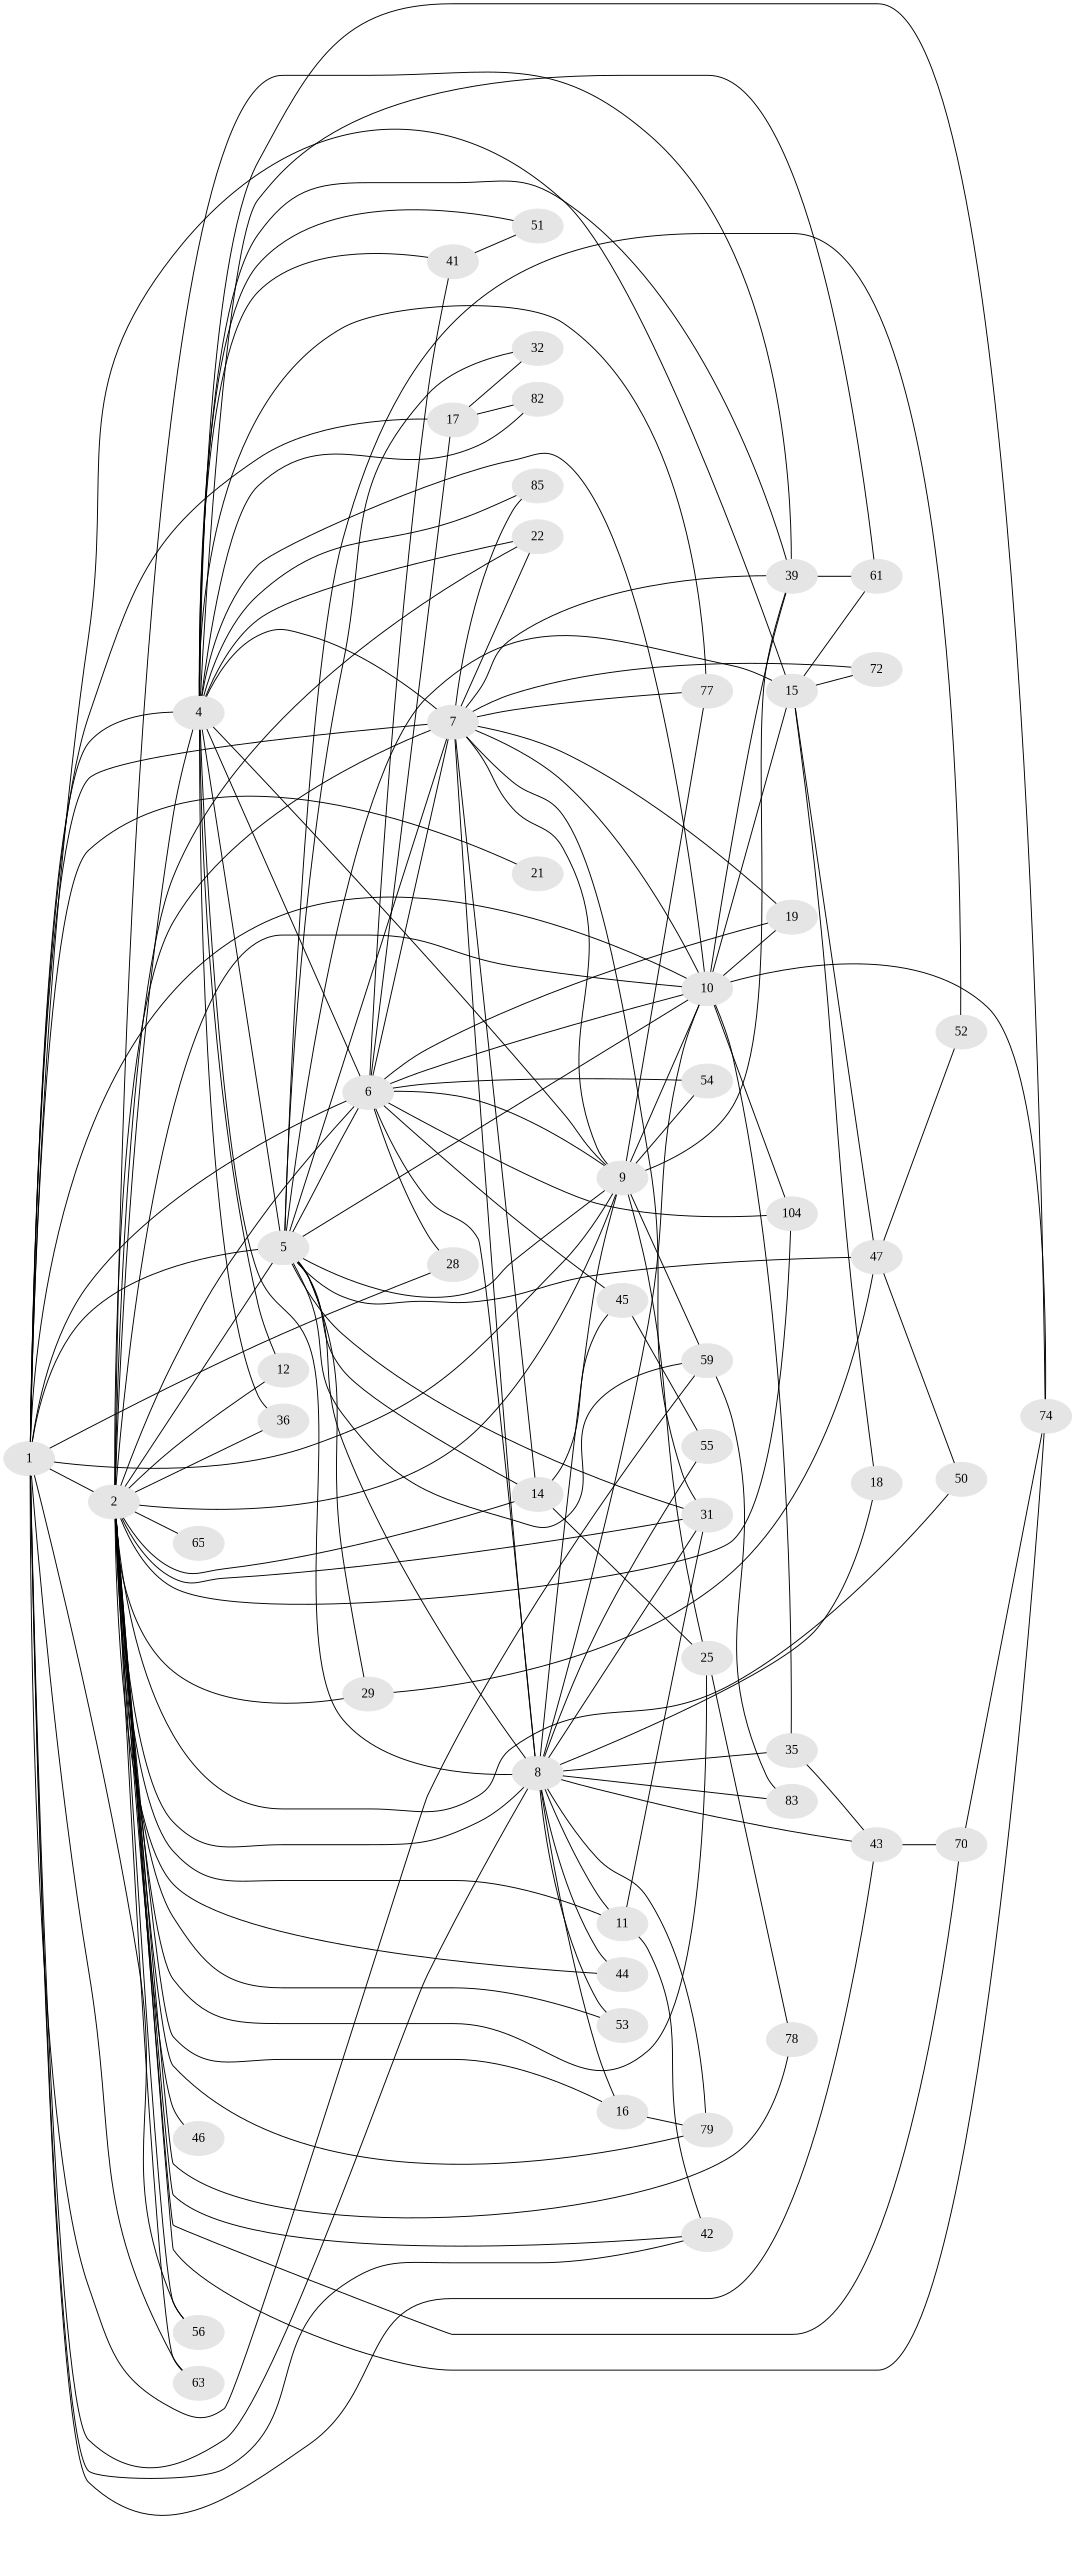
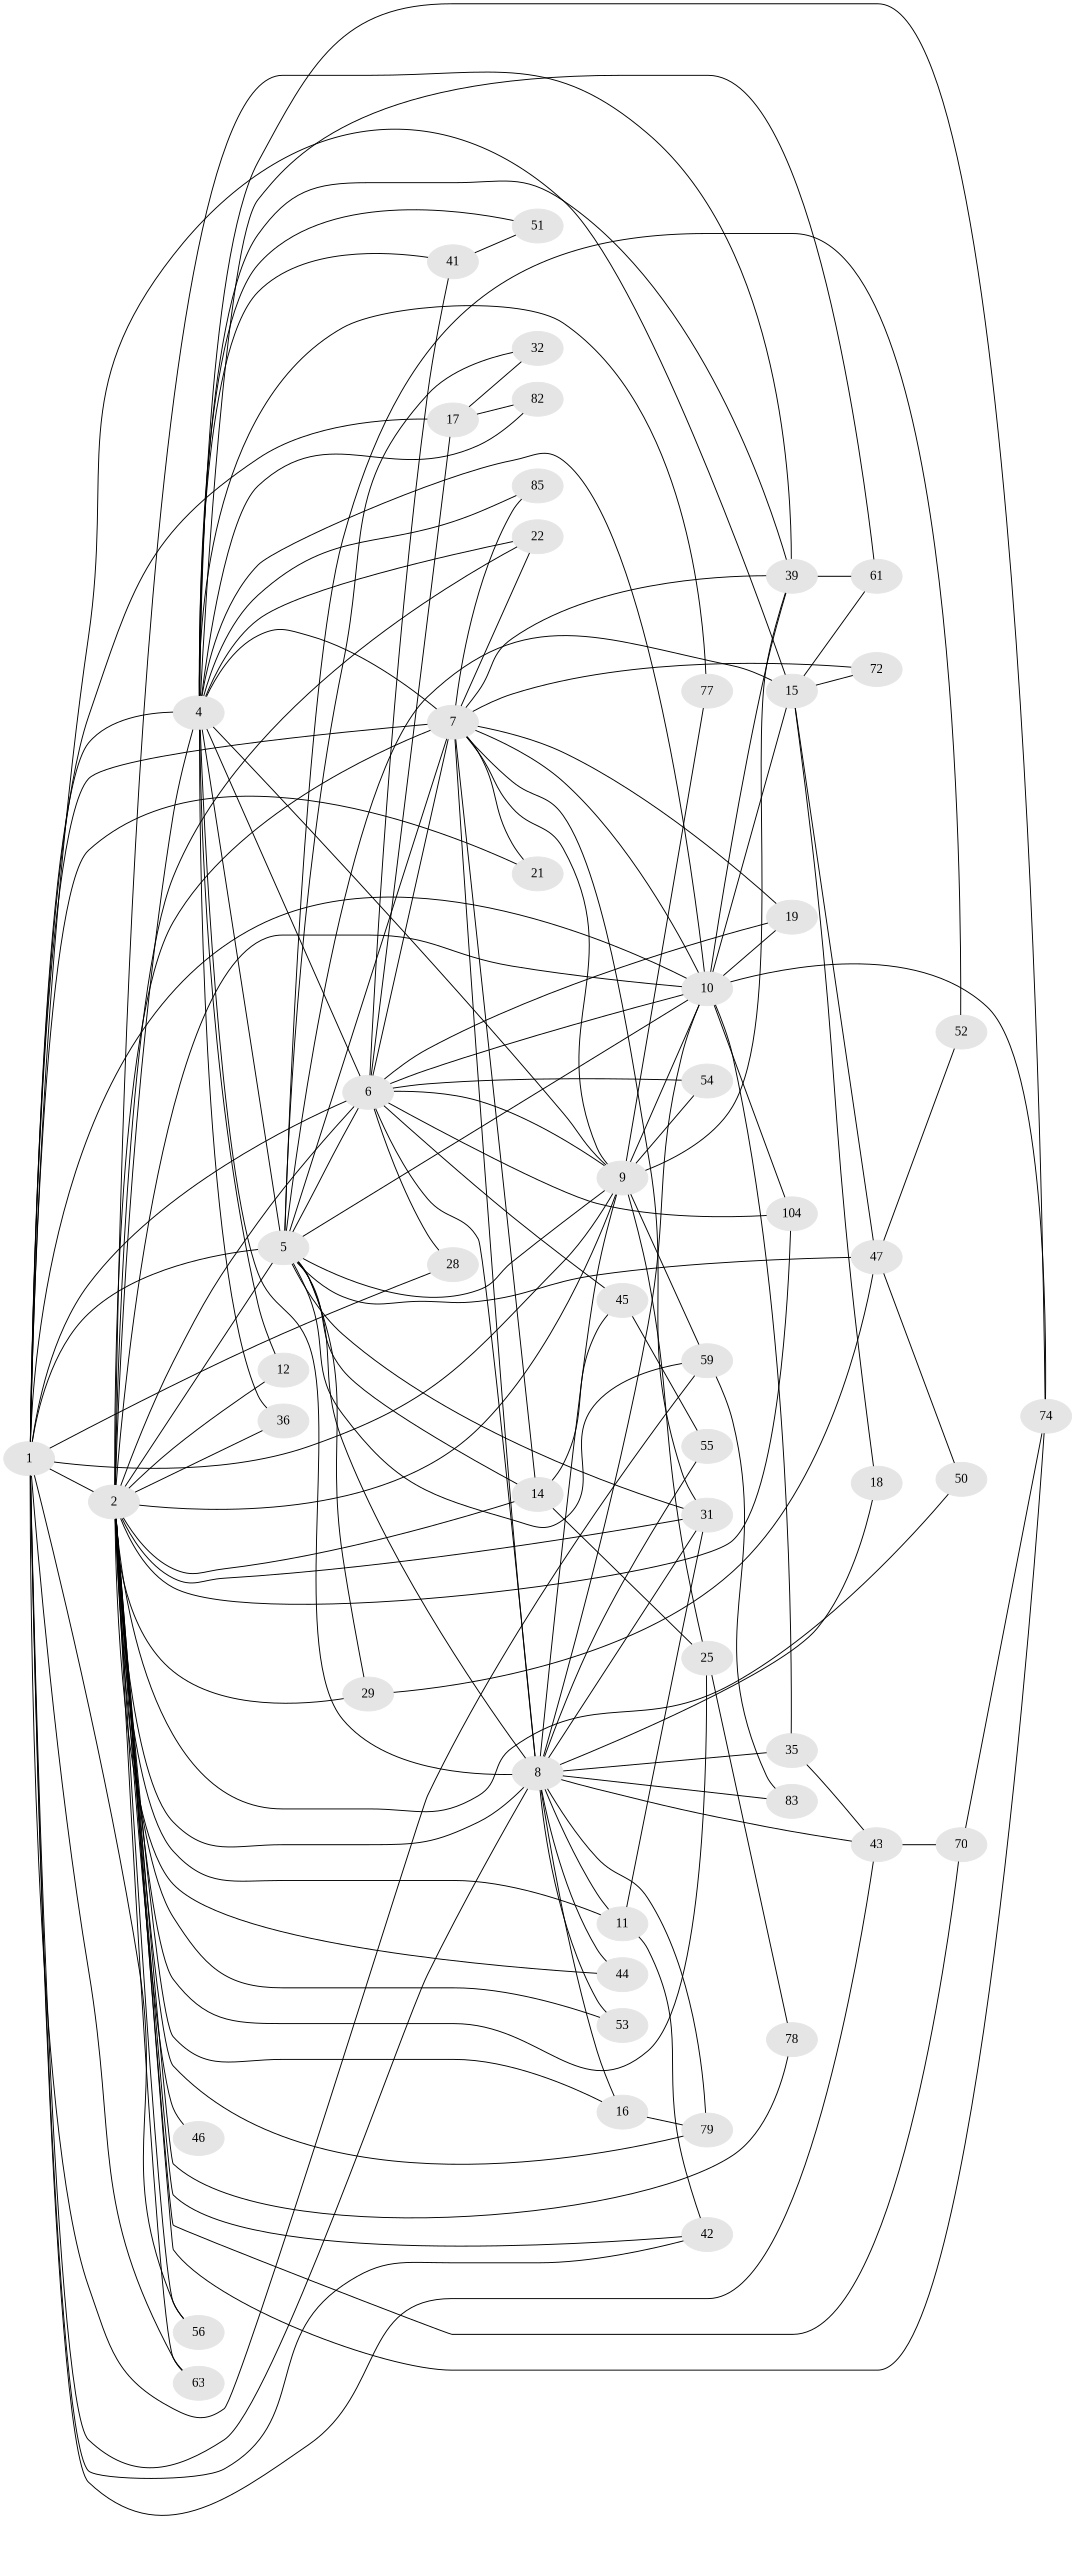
(579, 702) -> (495, 798)
(199, 1543) -> none
